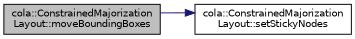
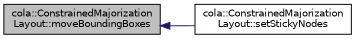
(173, 13) -> (182, 26)
